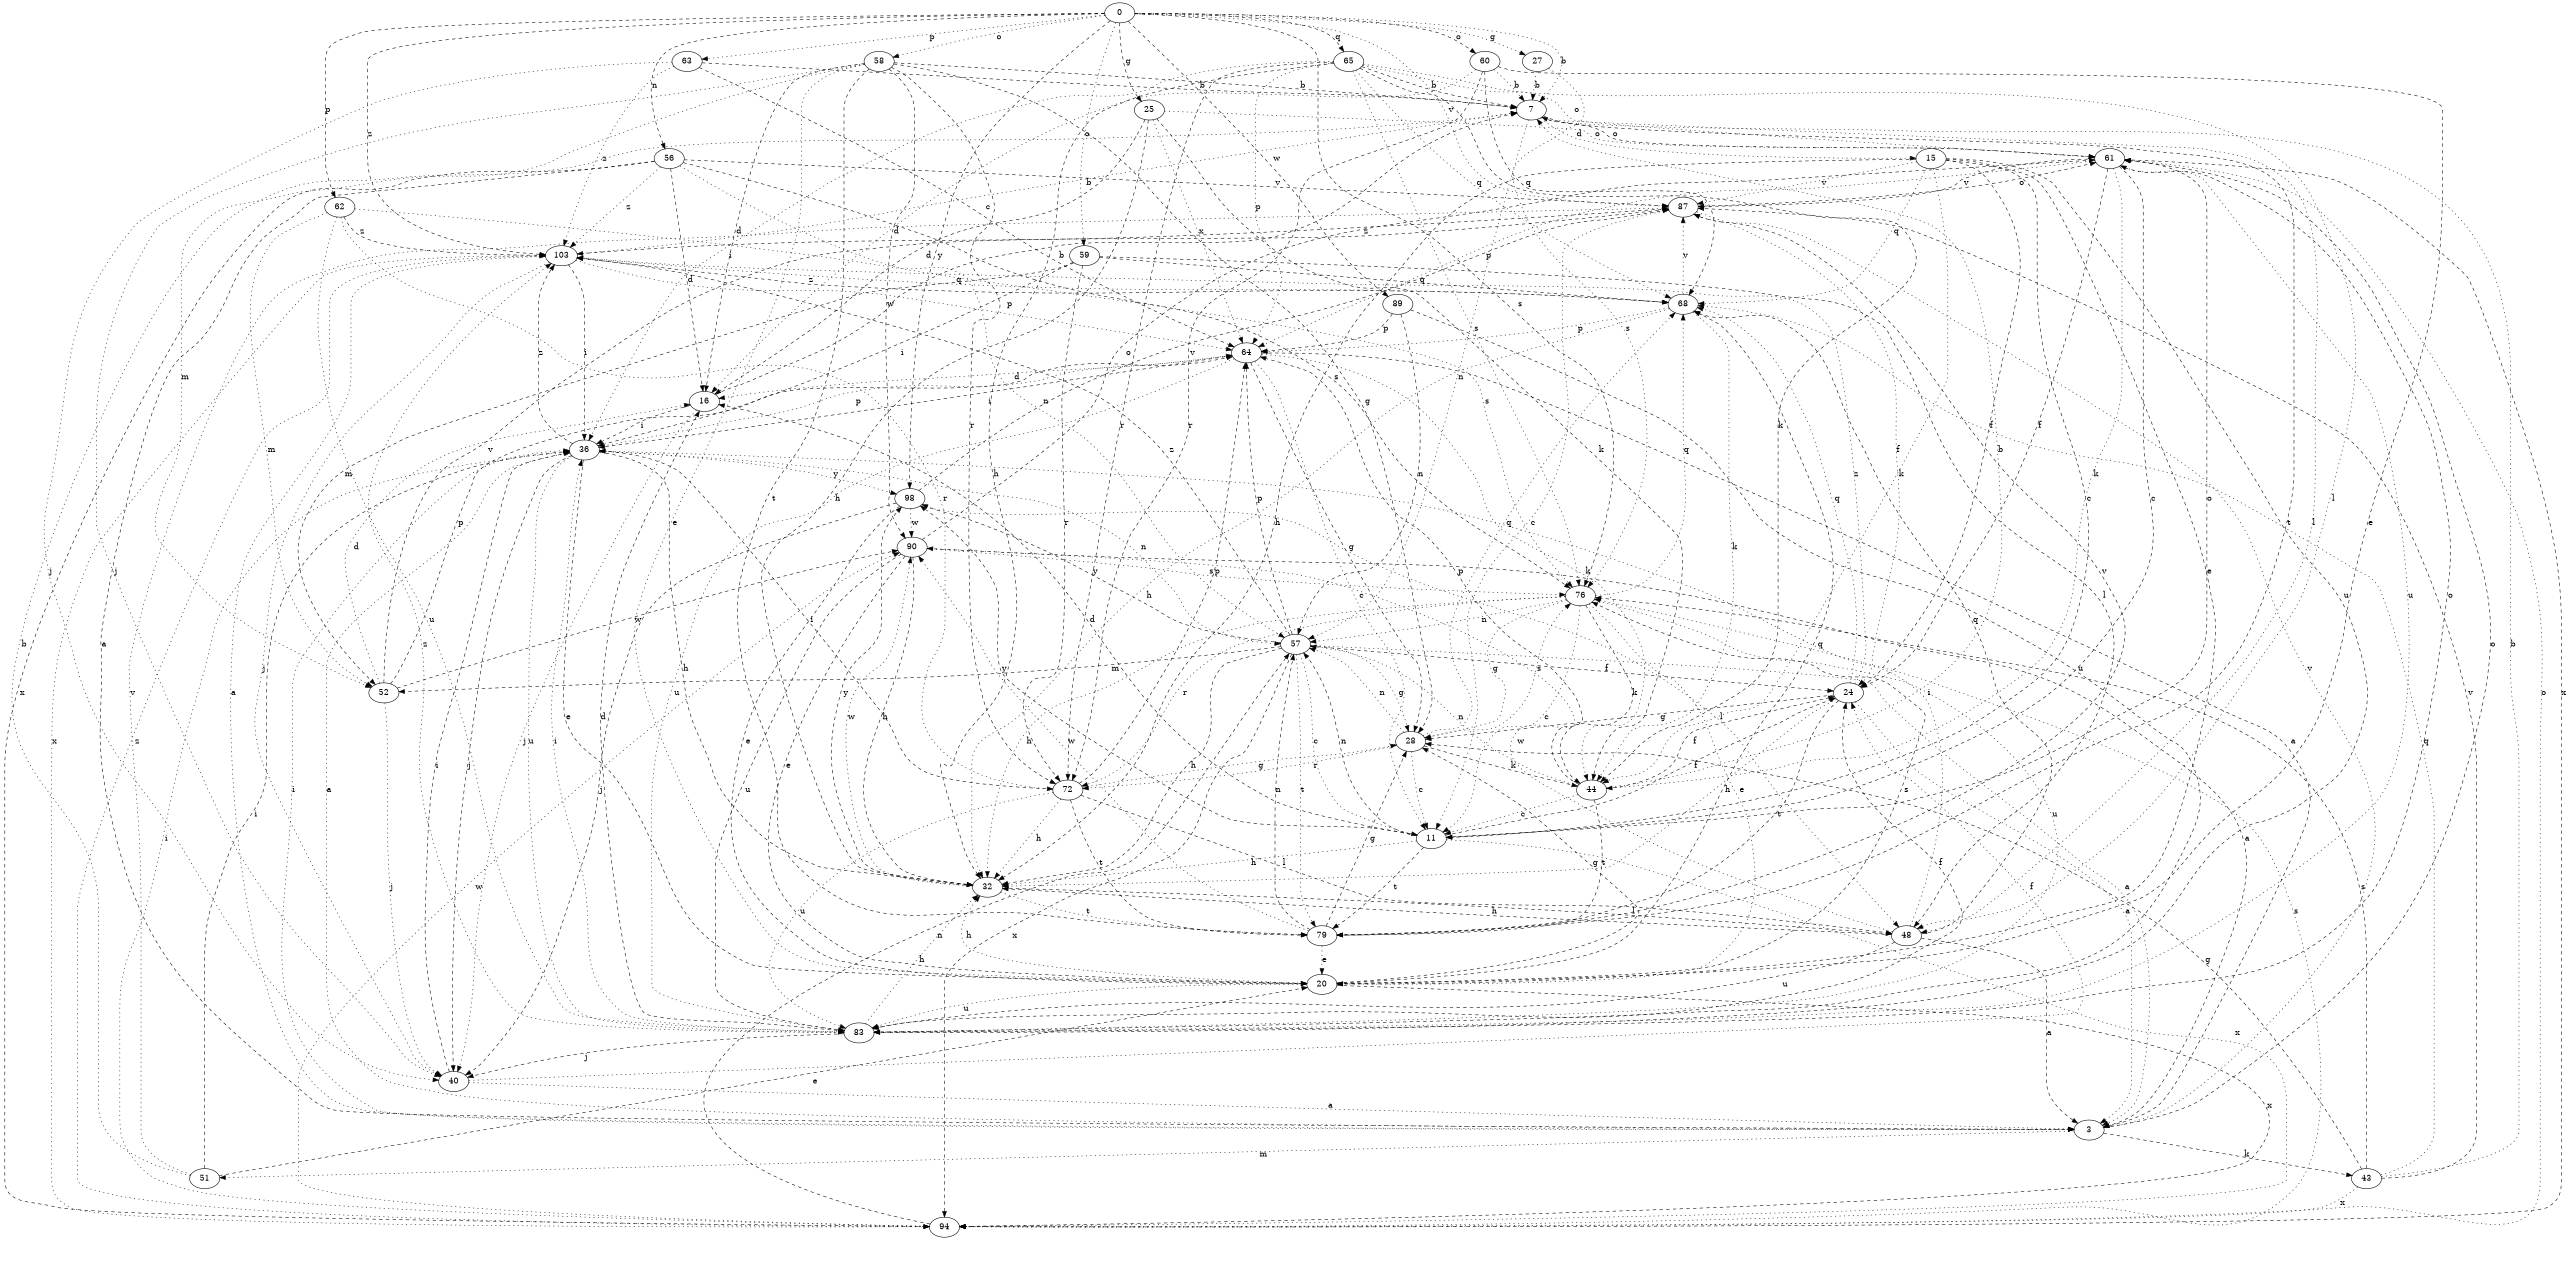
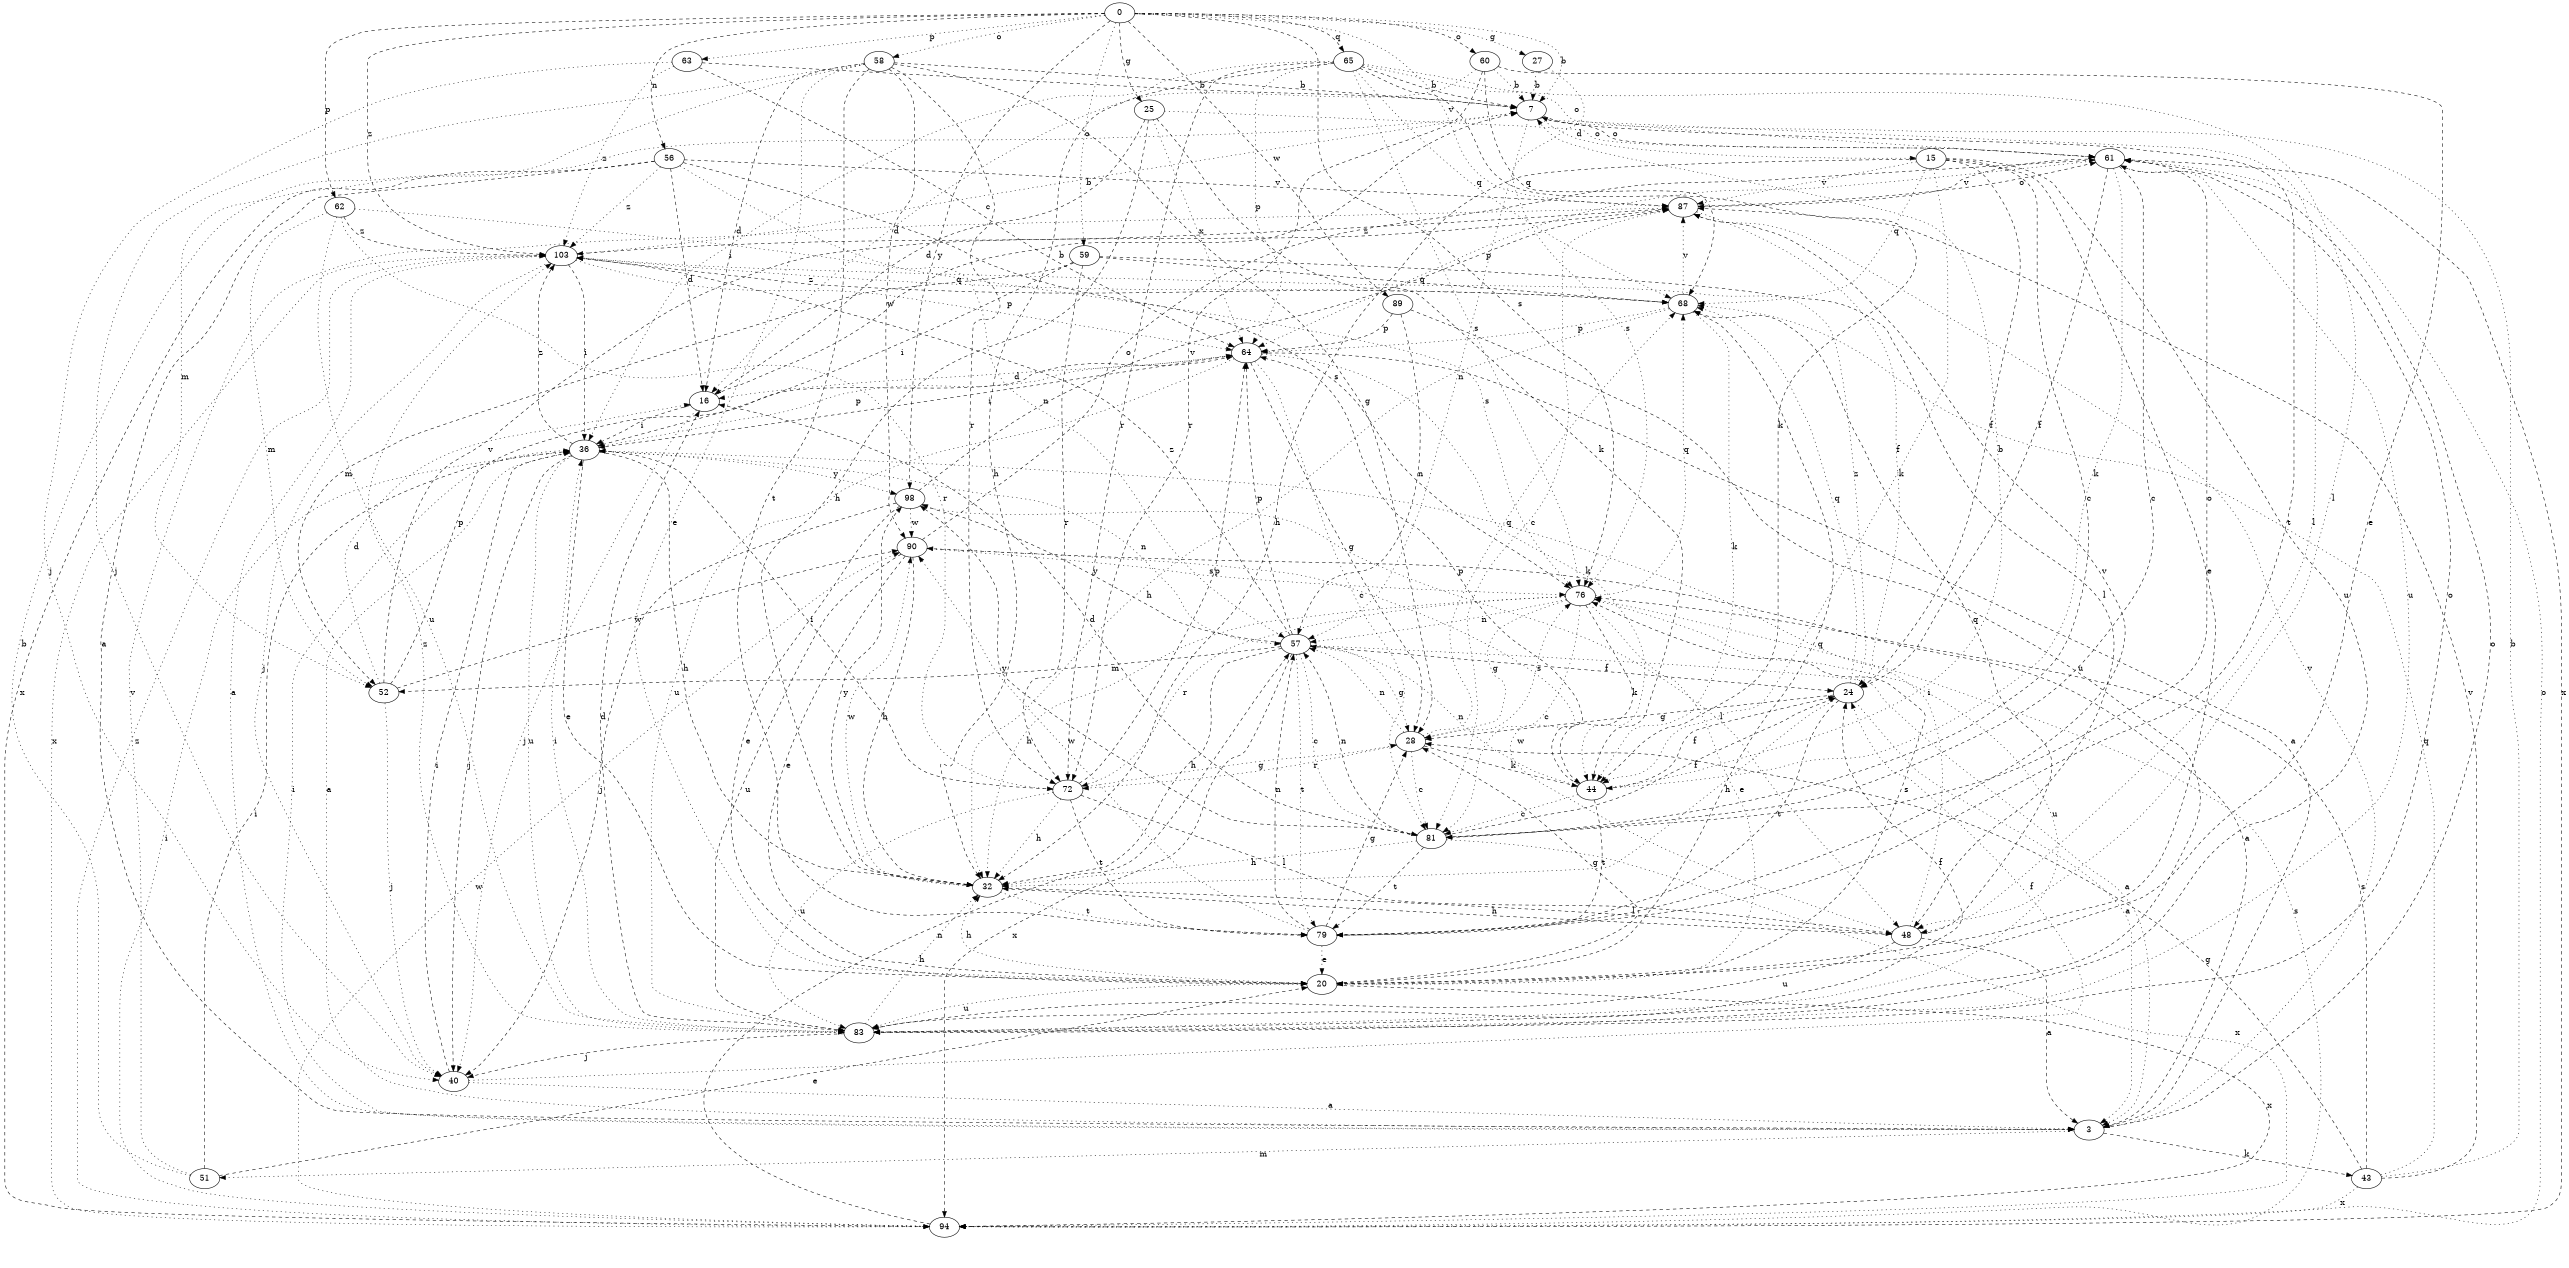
(1431, 839) -> (1431, 839)
